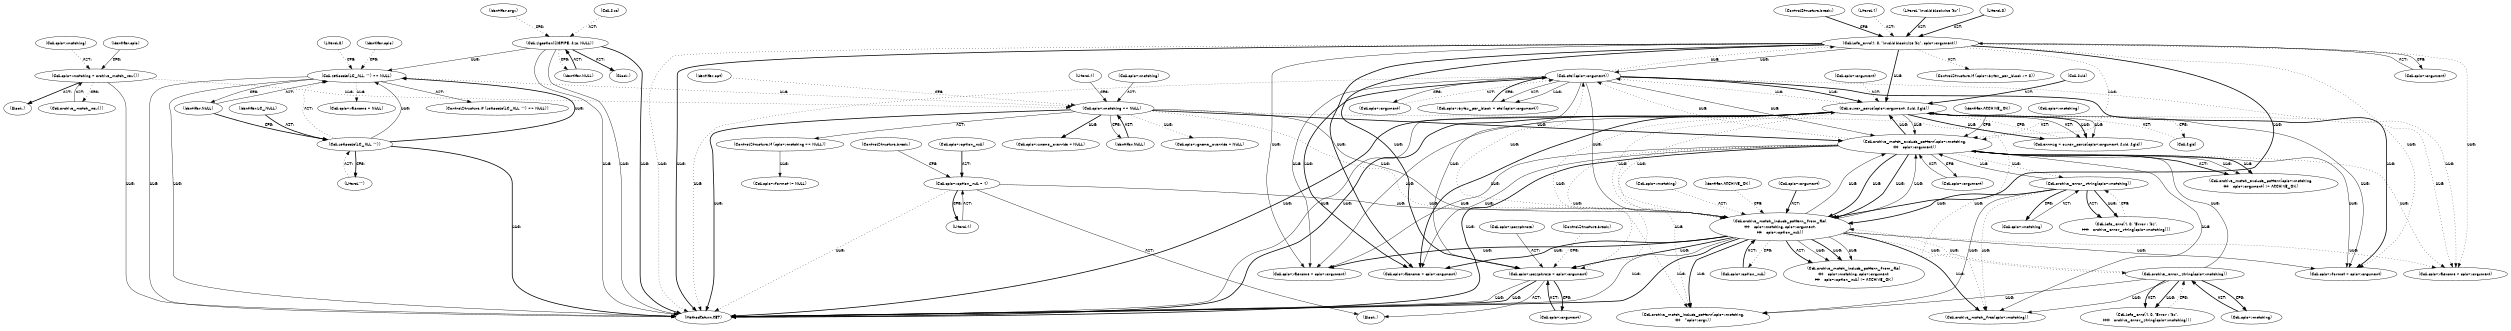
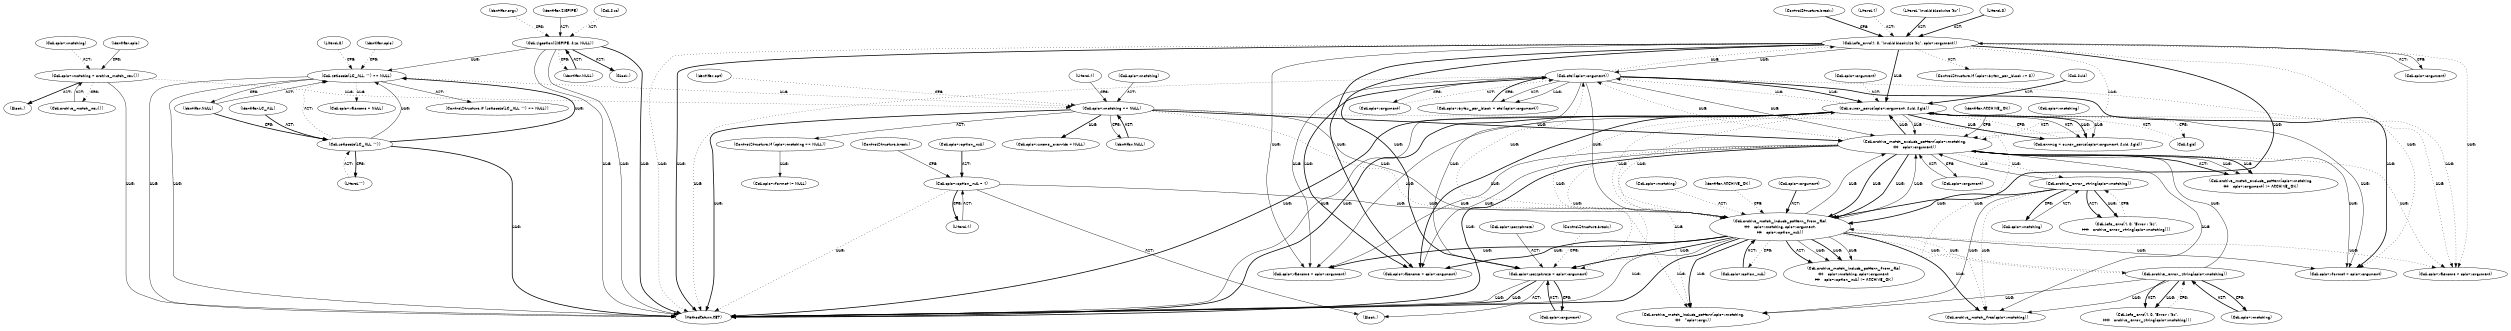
none -> (560, 10)
(258, 108) -> (258, 108)
(1210, 144) -> none
